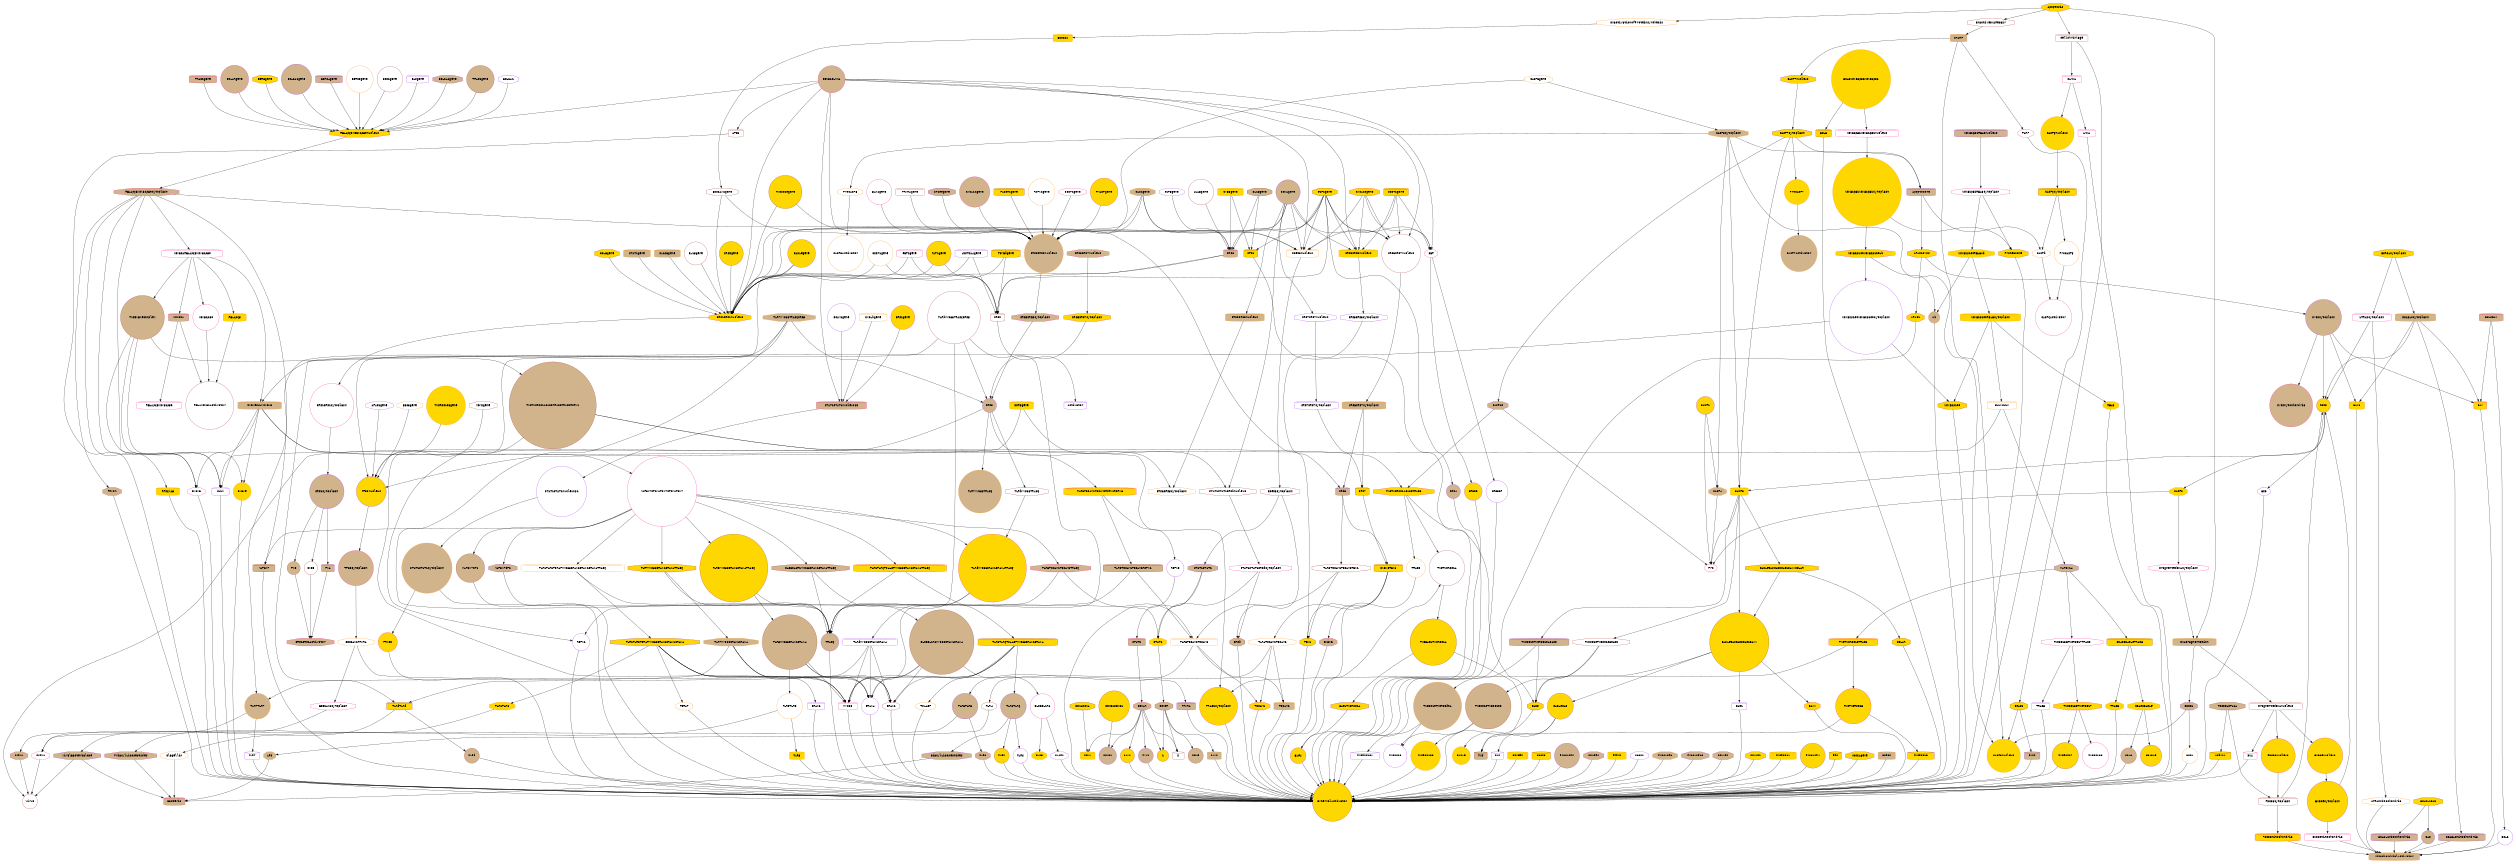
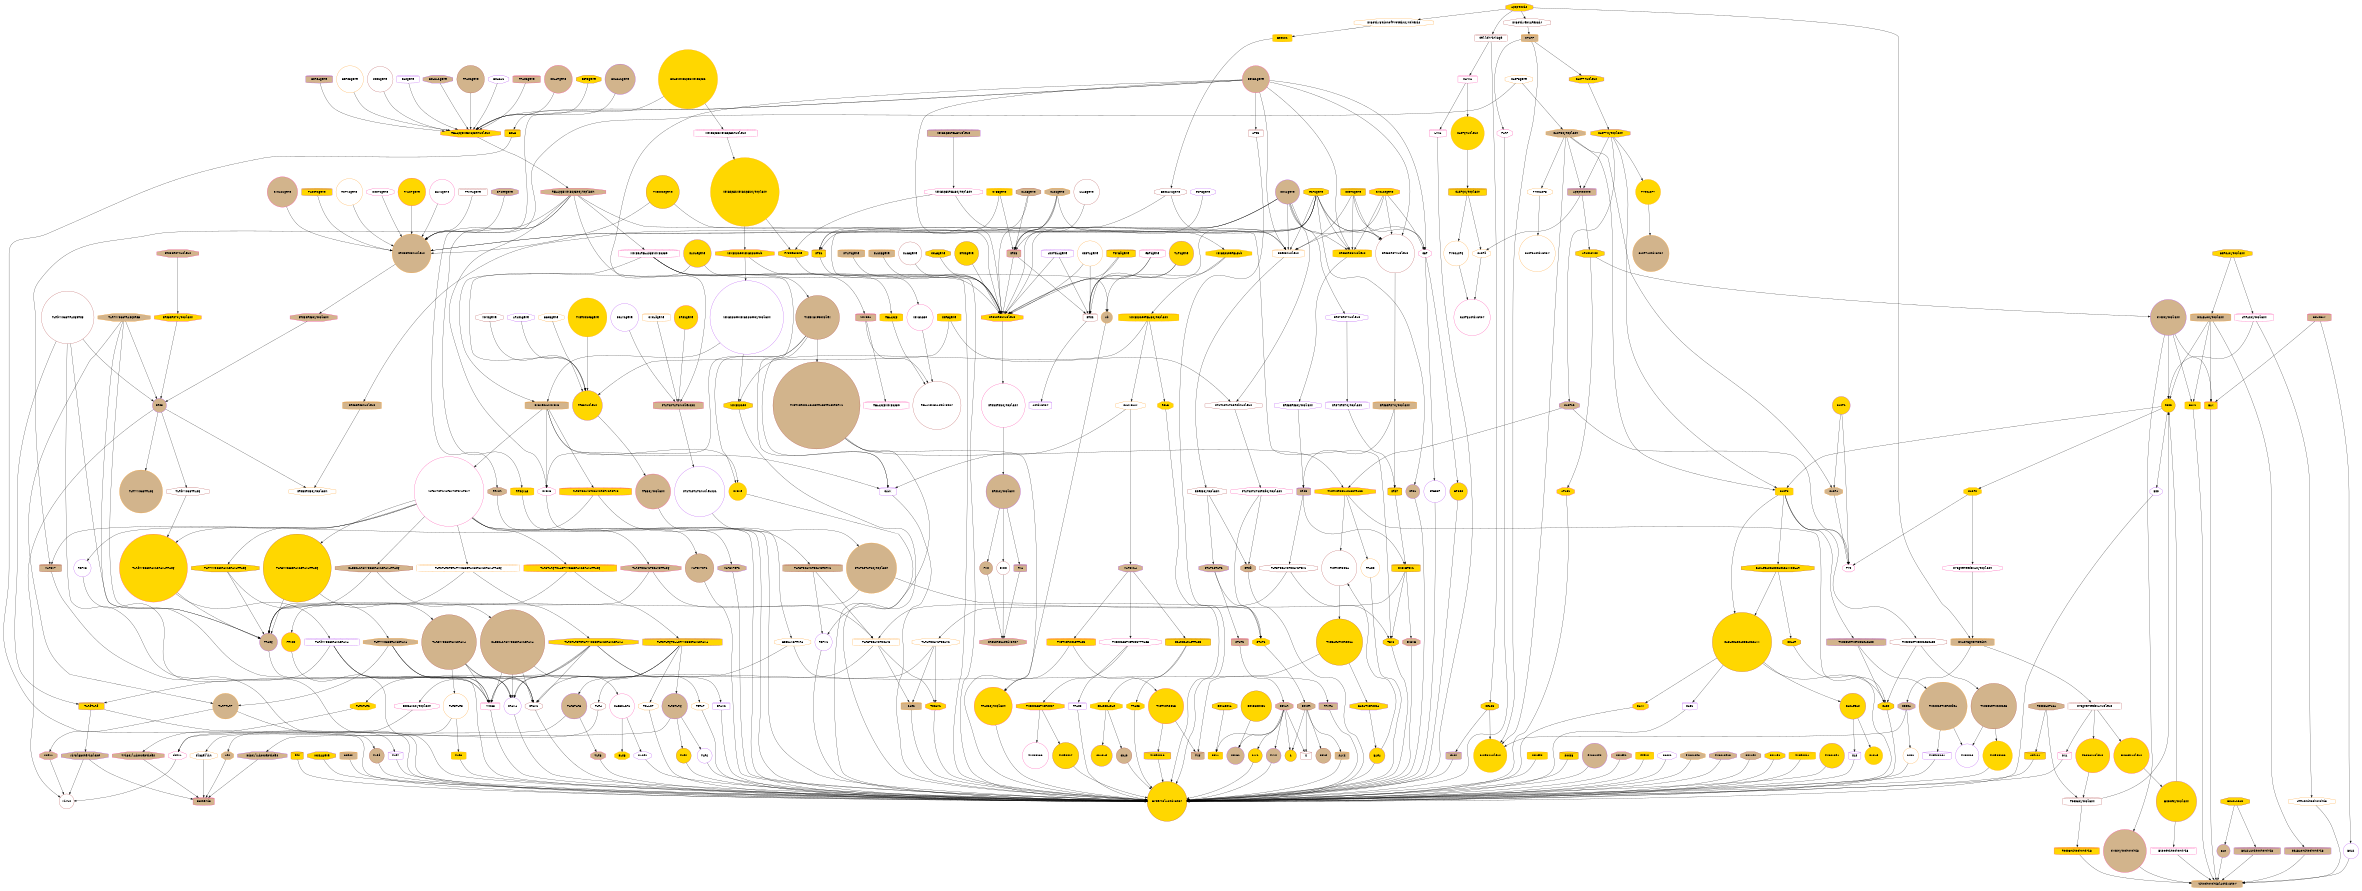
(832, 79) -> (1256, 79)
(2002, 405) -> (1130, 405)
(1284, 706) -> (911, 706)
none -> (2163, 878)
